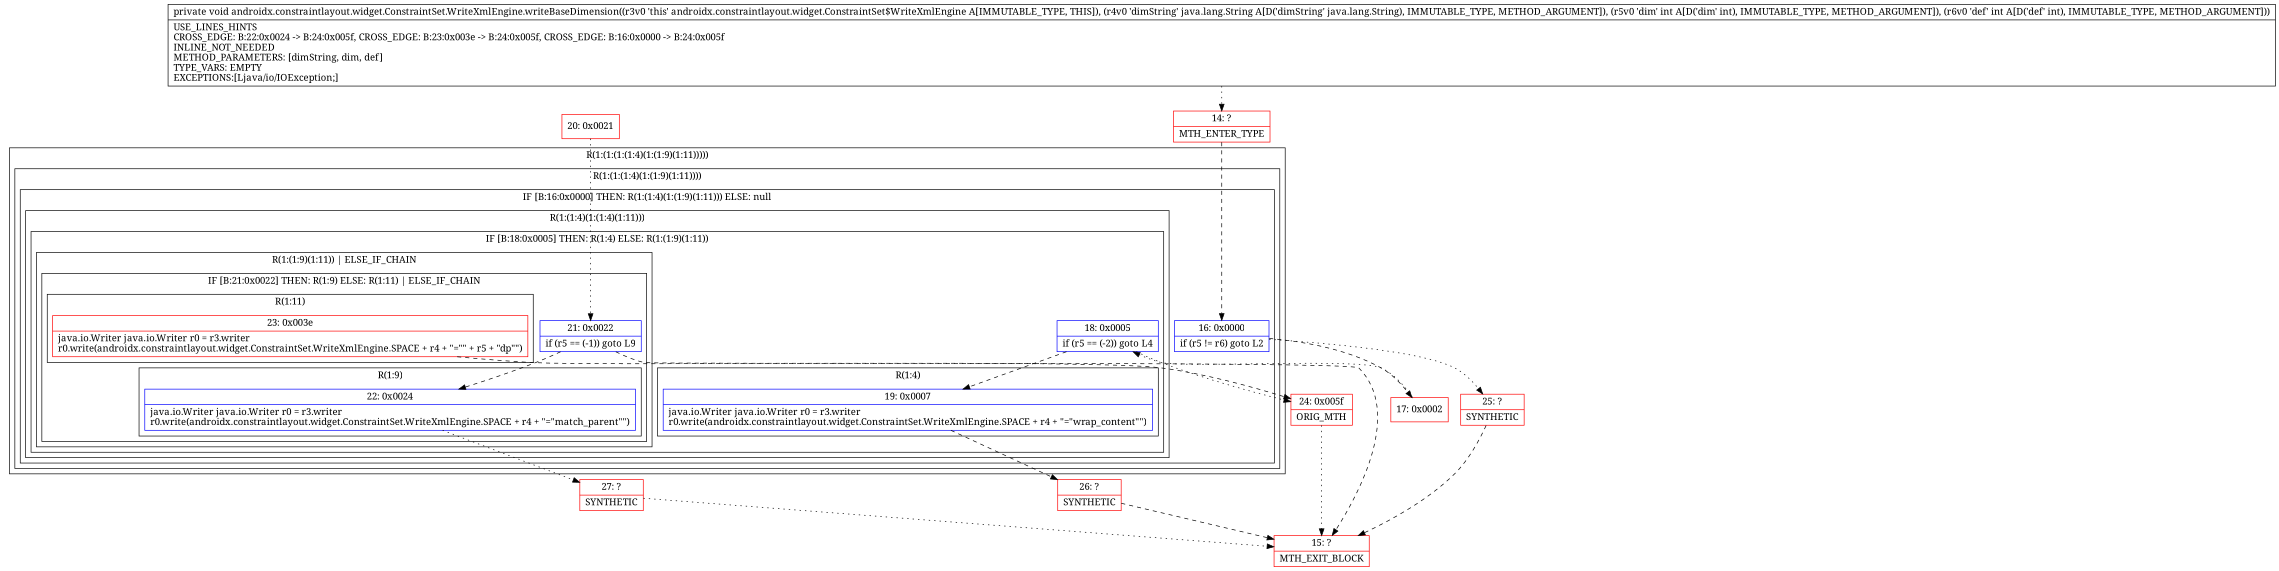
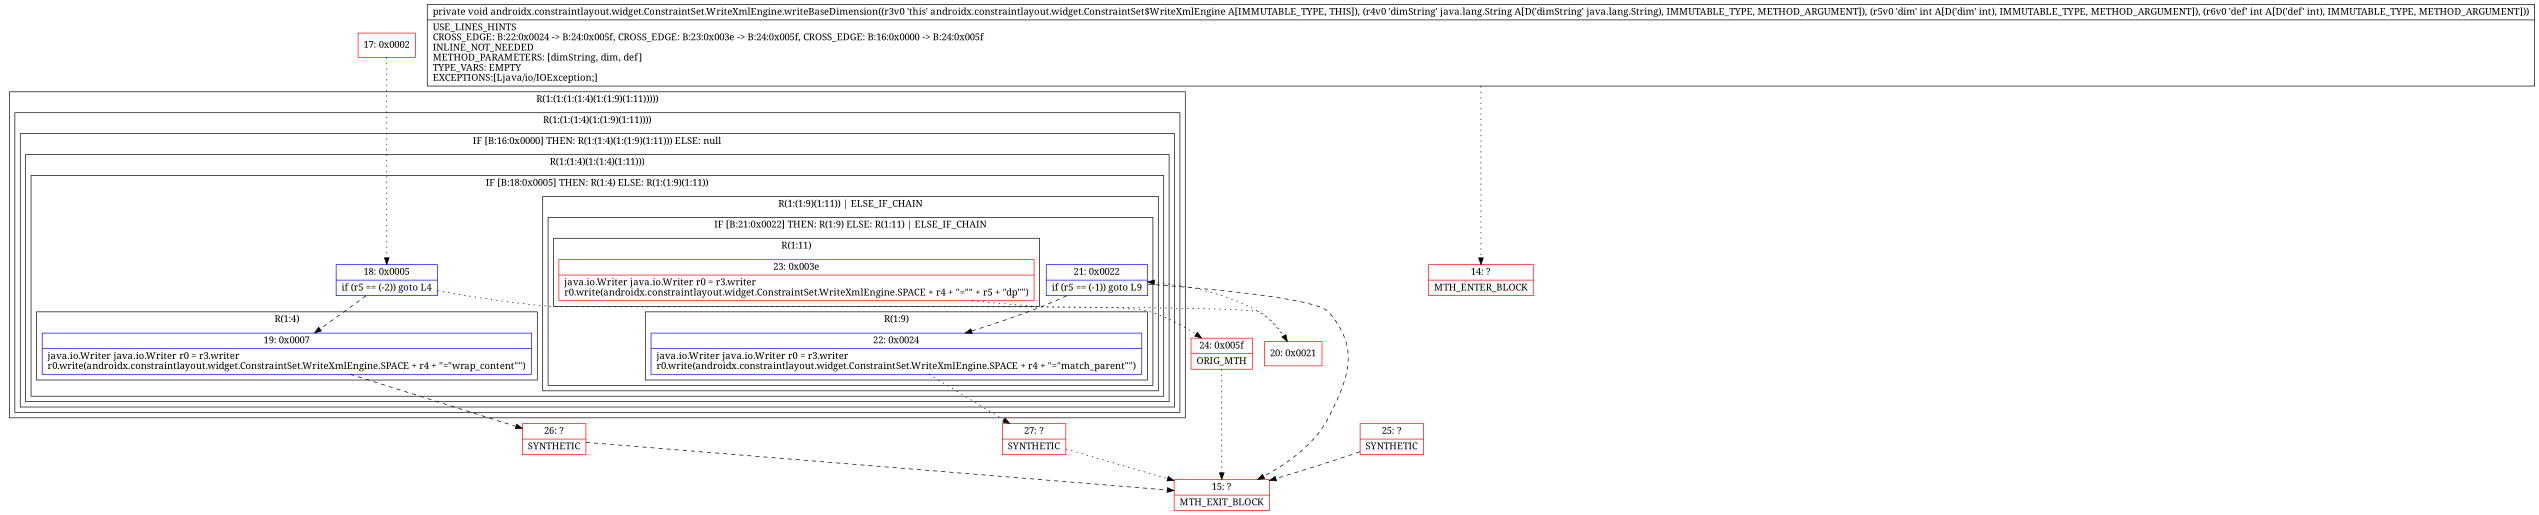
(1222, 134) -> (1481, 288)
(1222, 336) -> none
(872, 363) -> (1087, 307)
(1243, 389) -> (865, 307)
